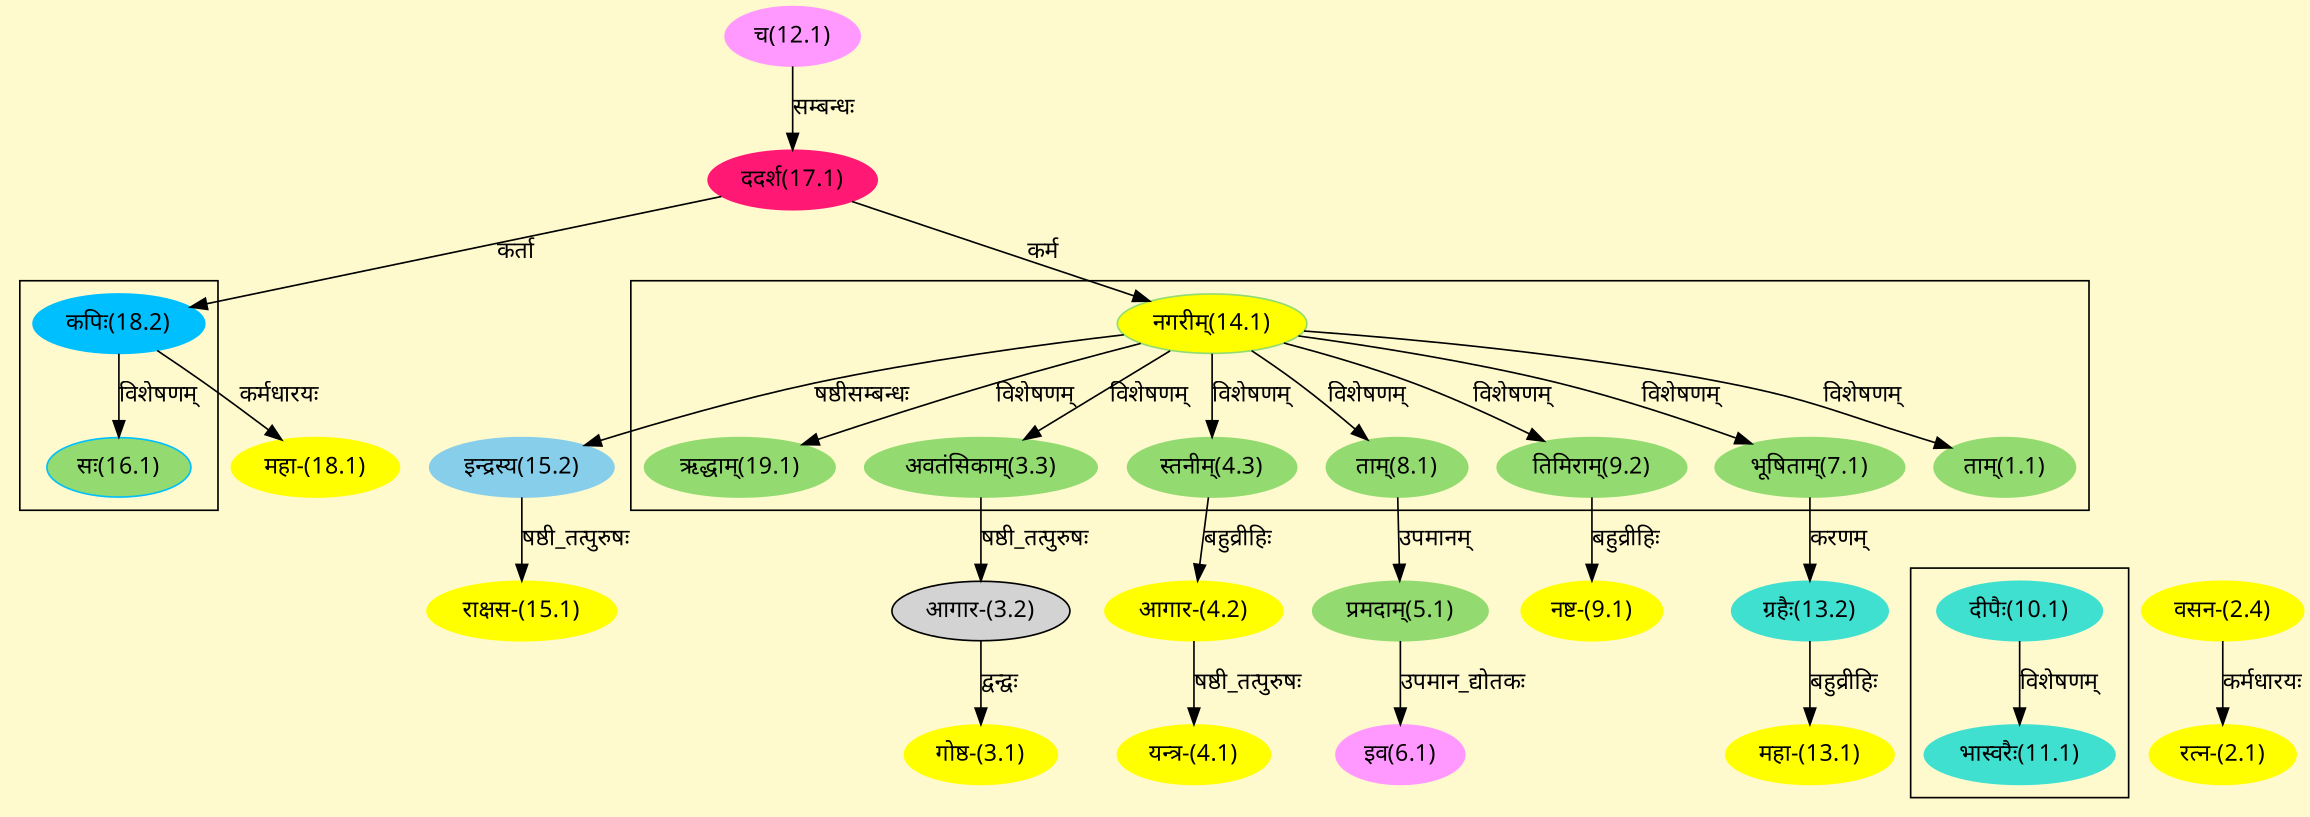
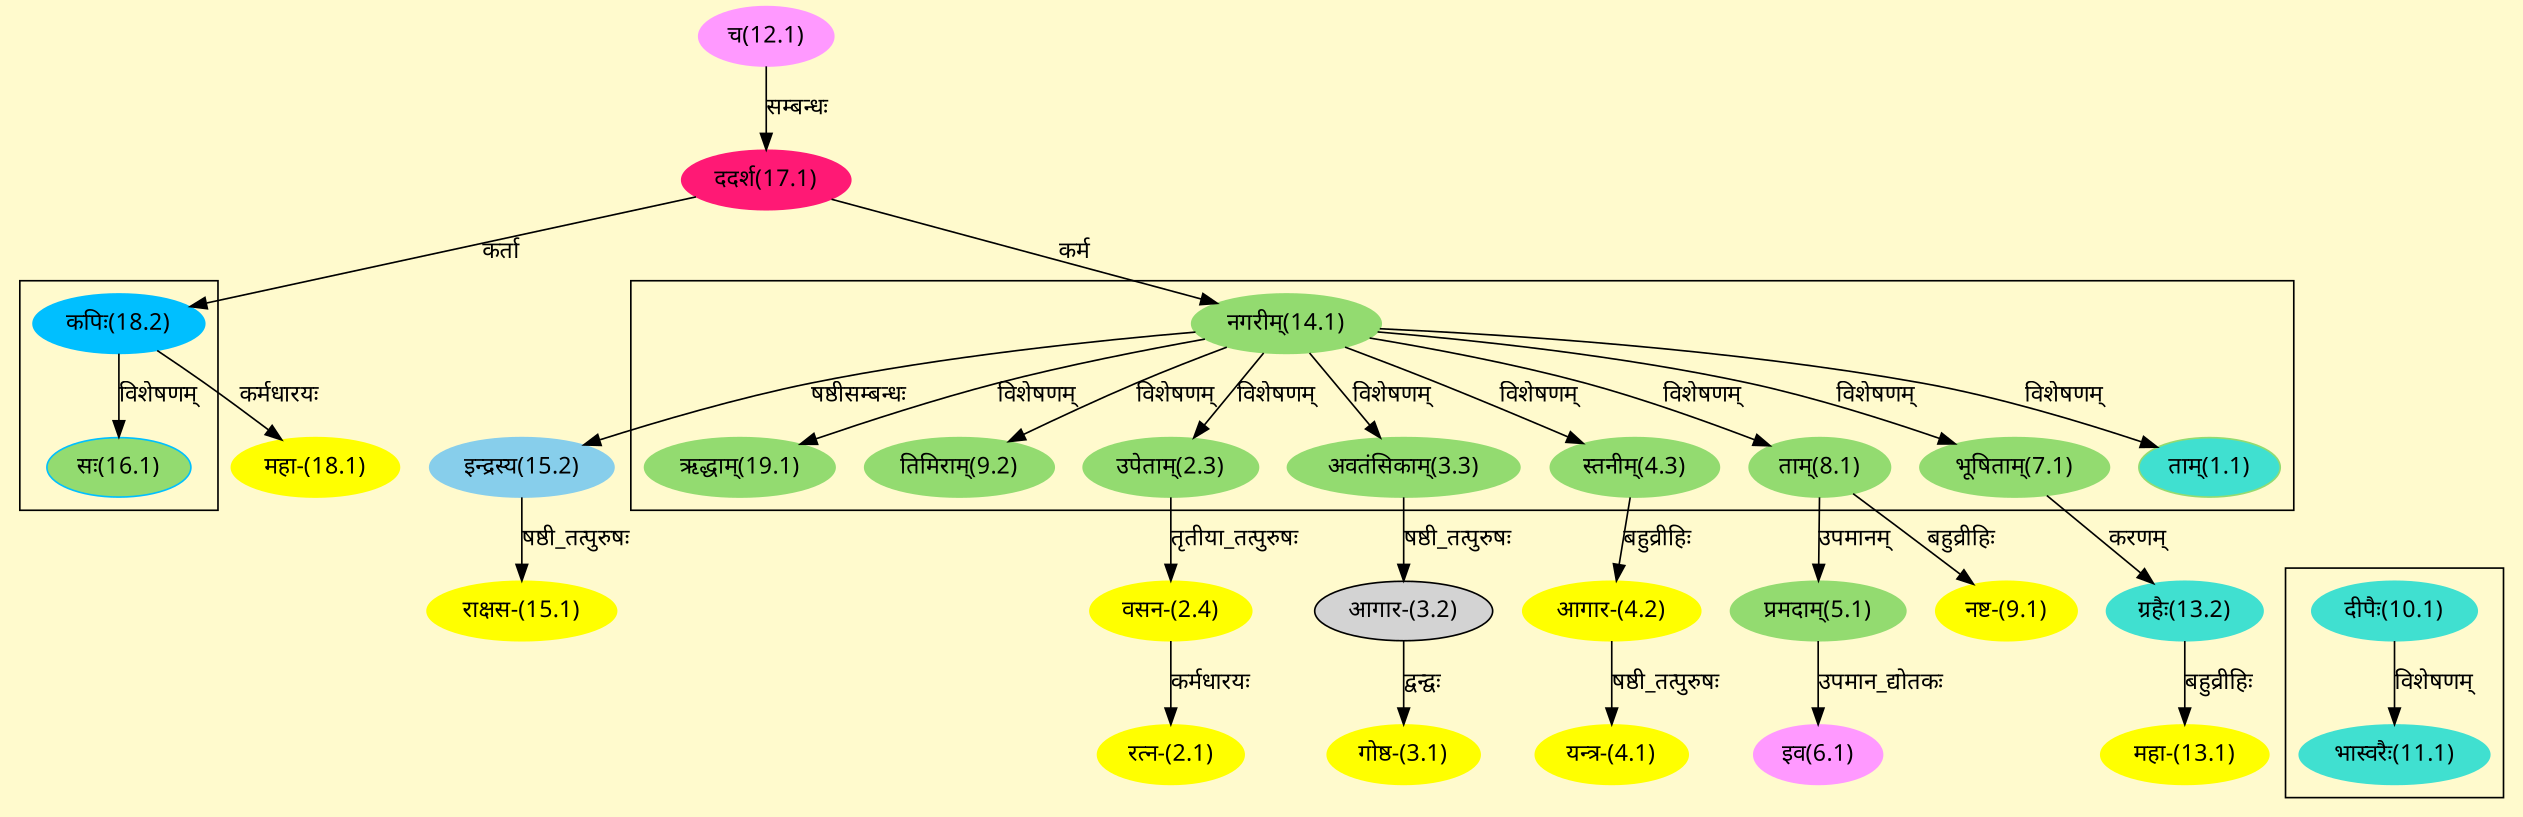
(1212, 324) -> (1286, 324)
none -> (1171, 467)
(2005, 467) -> (2210, 467)
(1592, 531) -> (1907, 534)
